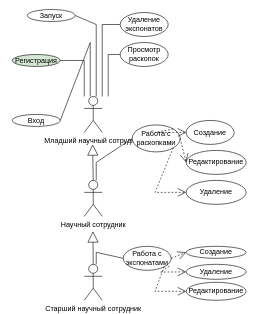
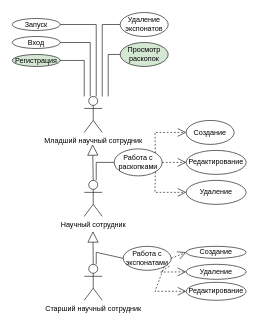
(51, 15) -> (36, 24)
(144, 54) -> (144, 54)
(36, 120) -> (36, 42)
(156, 138) -> (138, 162)
